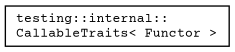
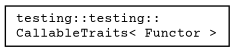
(117, 26) -> (117, 26)
